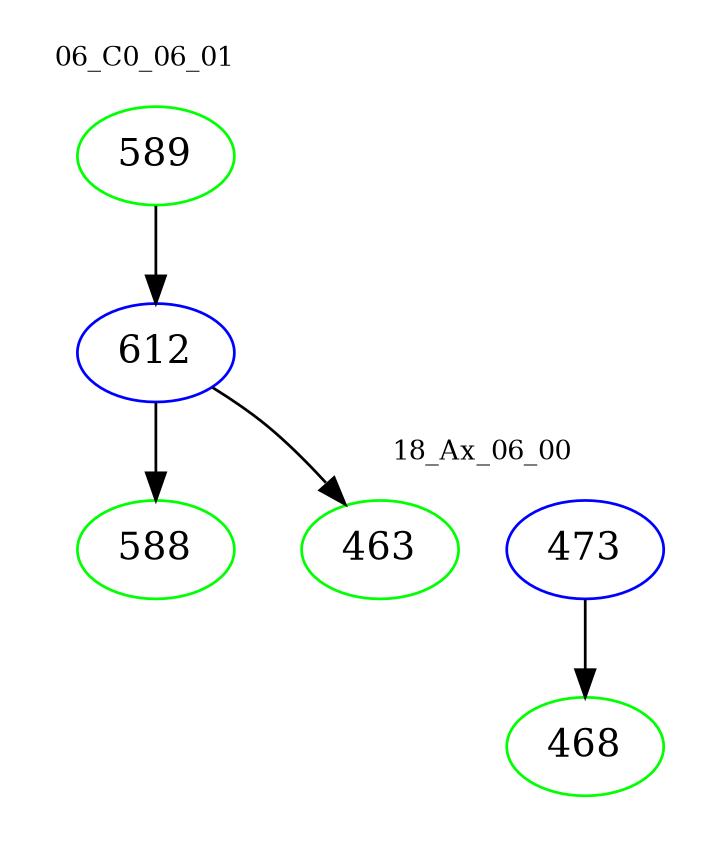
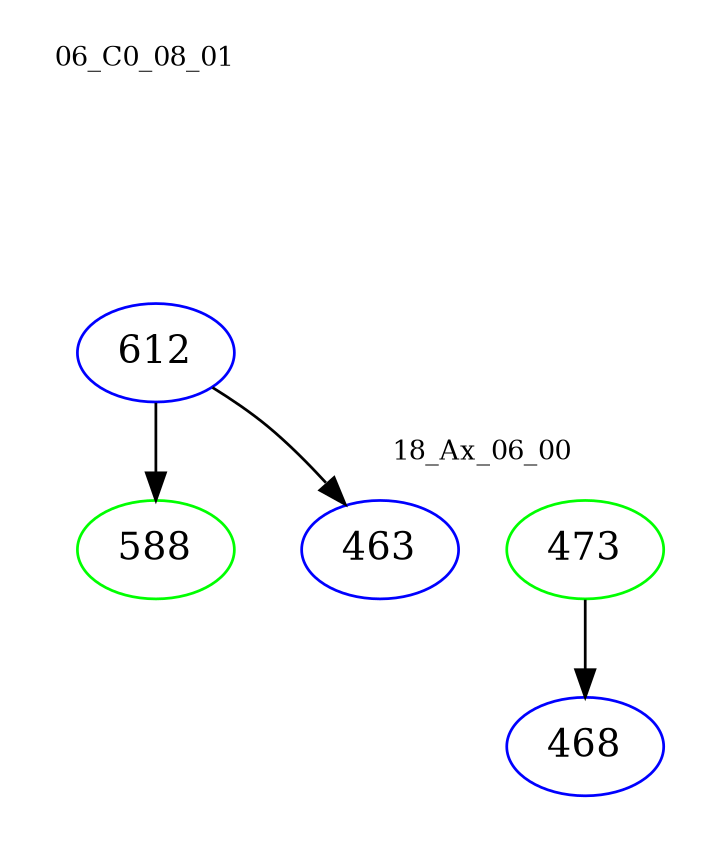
(145, 59) -> (145, 59)
(156, 156) -> none
(380, 550) -> (380, 550)
(585, 550) -> (585, 550)
(585, 747) -> (585, 747)
